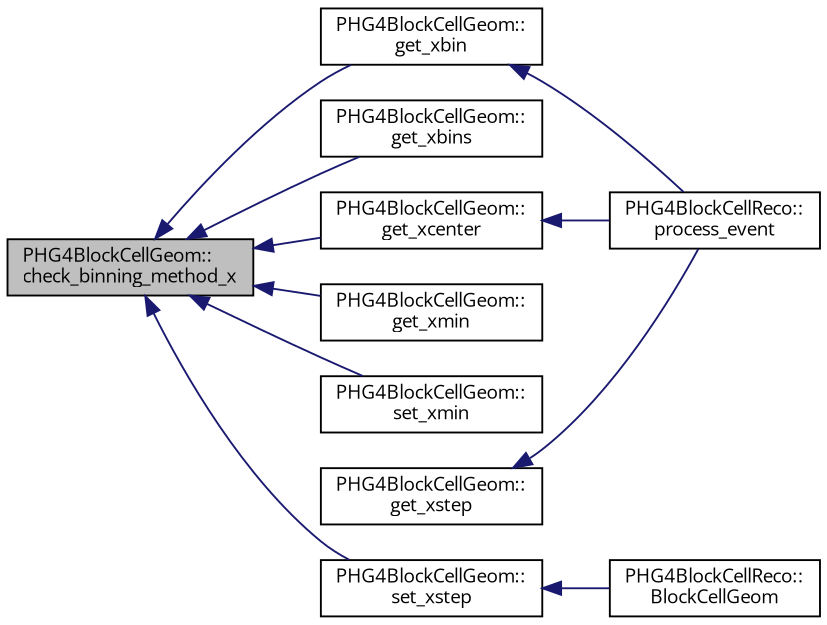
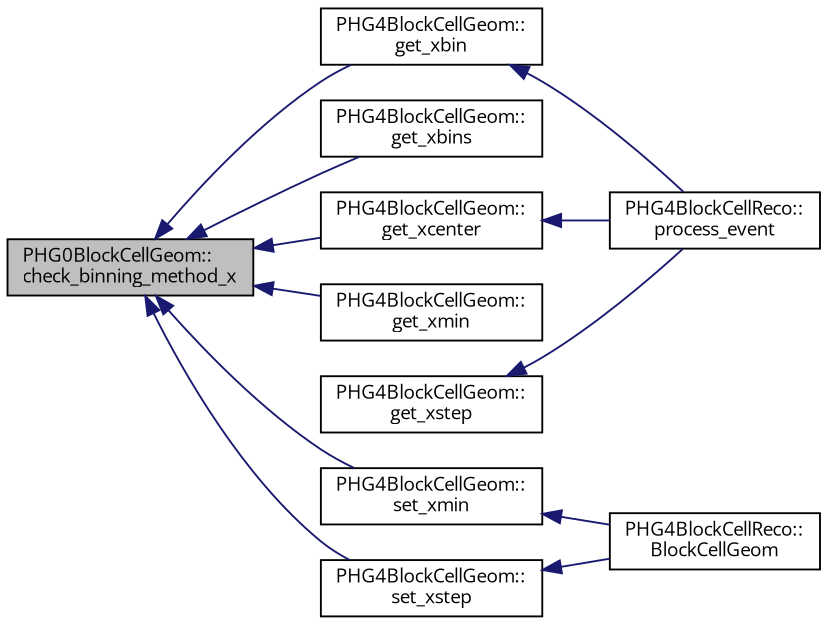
(130, 267) -> (130, 267)
none -> (585, 521)
